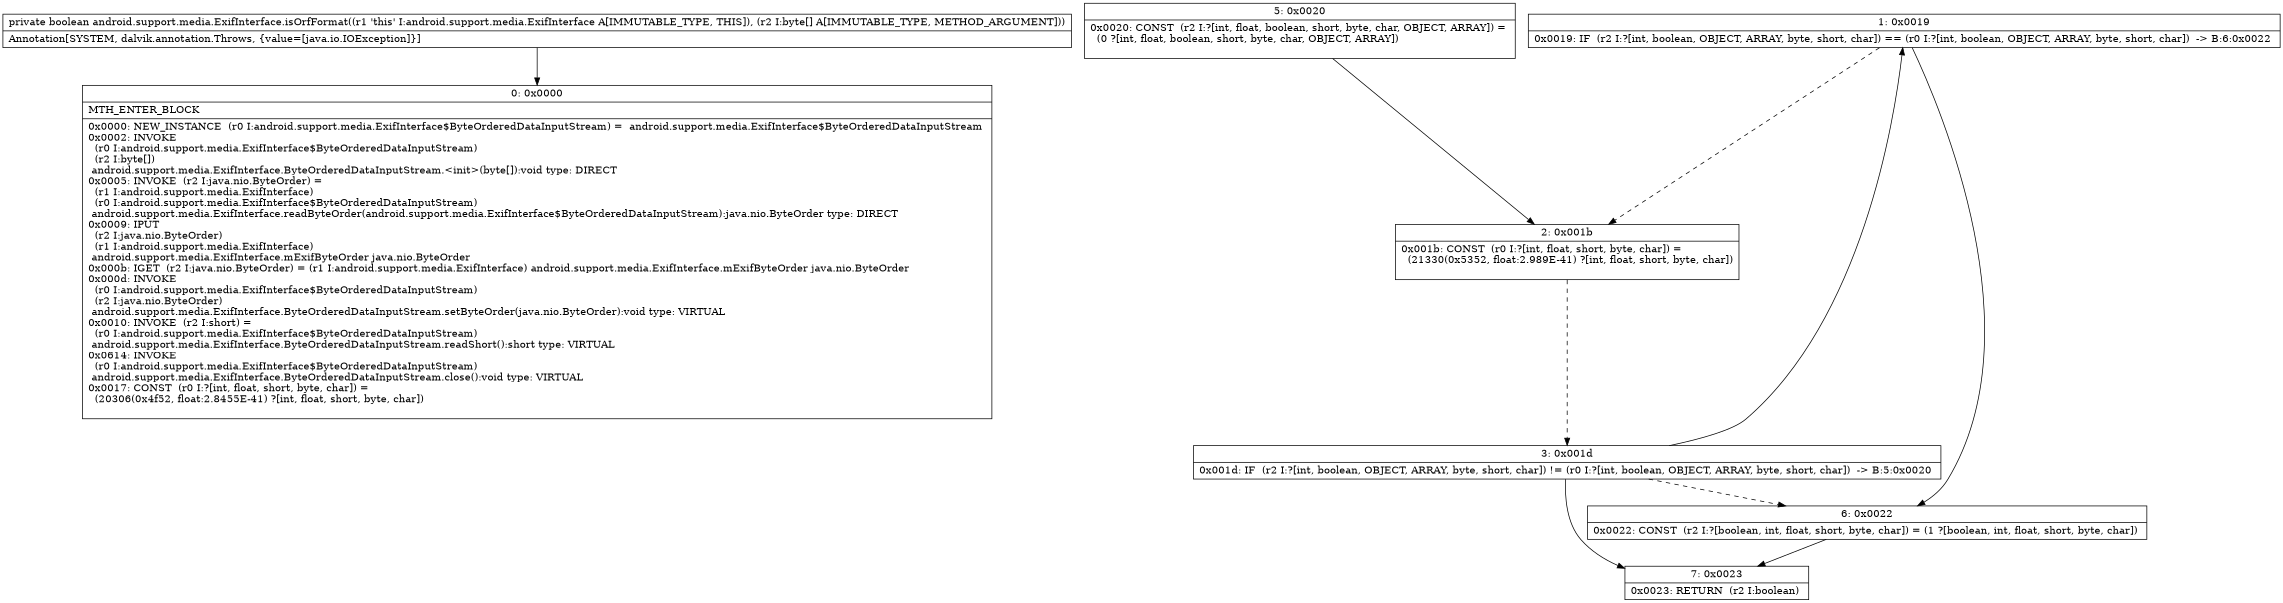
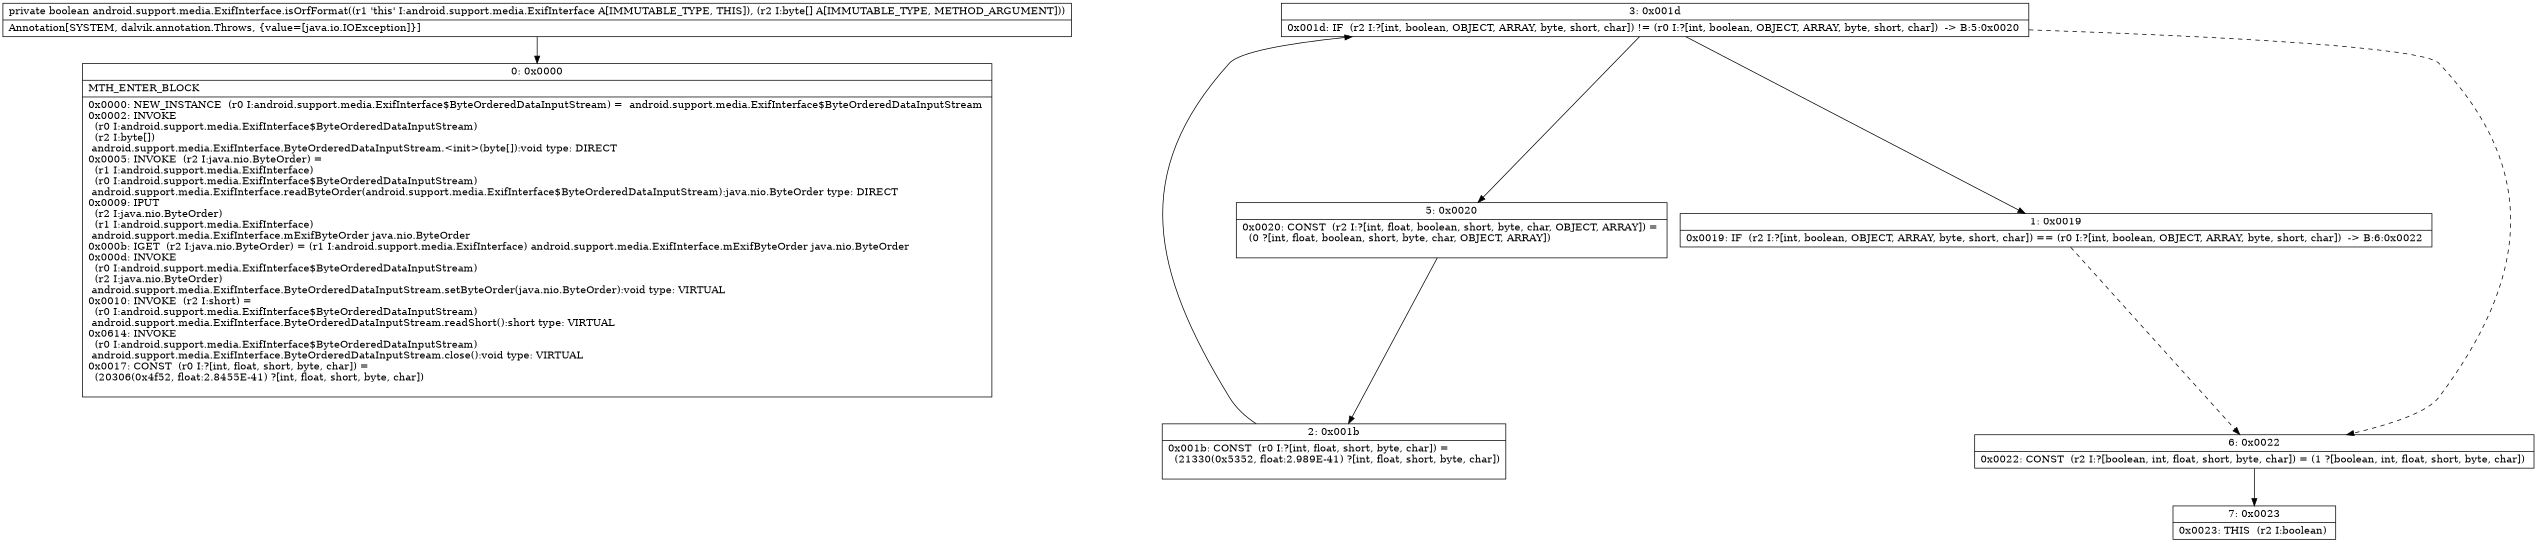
(1747, 134) -> none
(1981, 278) -> (2153, 338)
(1567, 359) -> (1165, 188)
(1576, 532) -> (1561, 117)
(1717, 591) -> (2254, 531)
